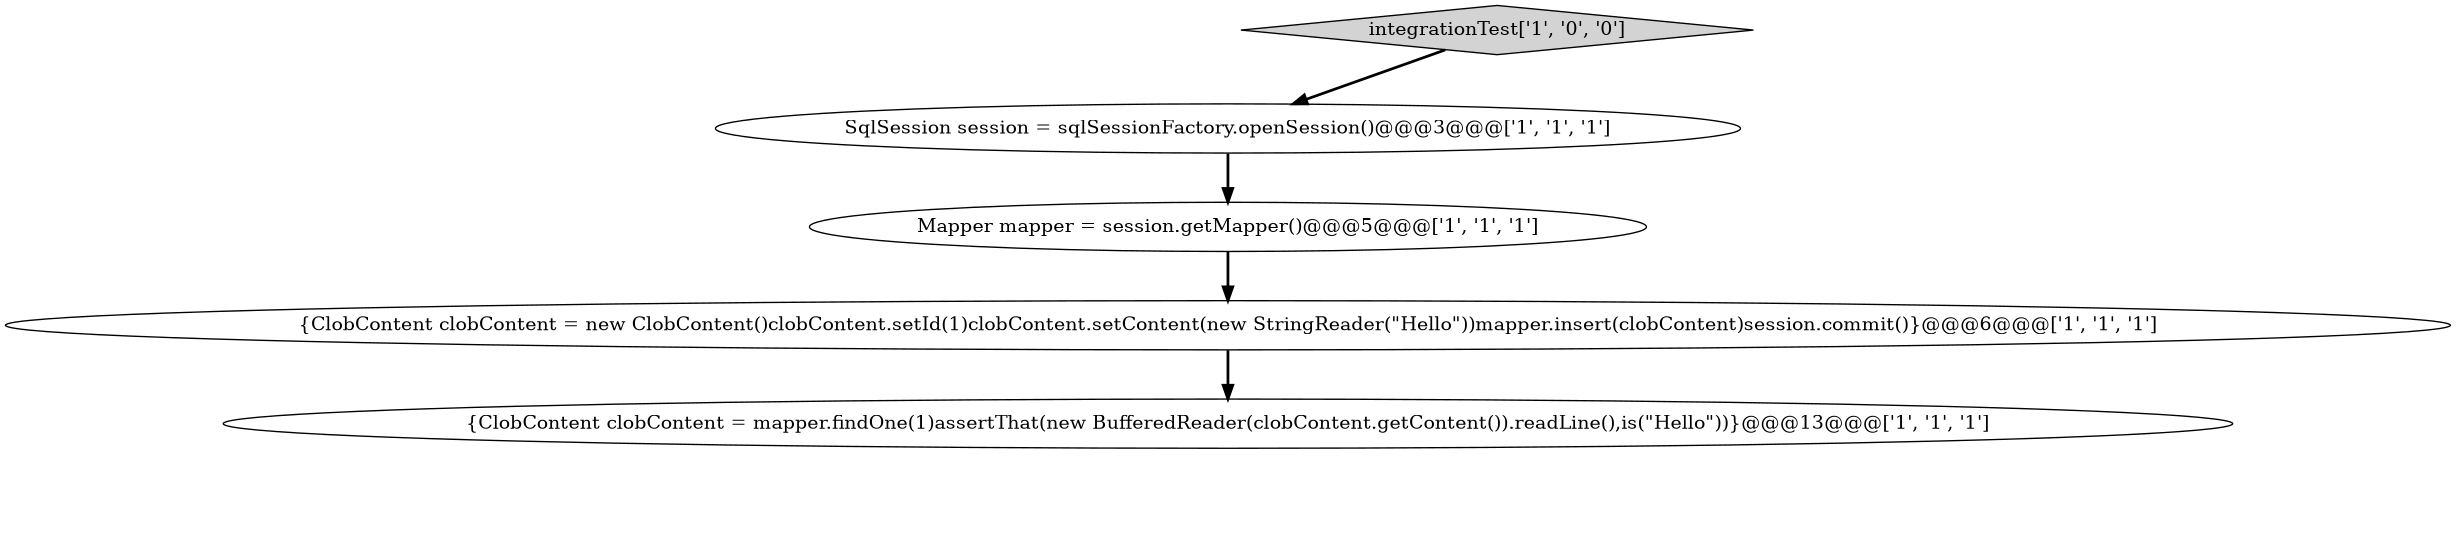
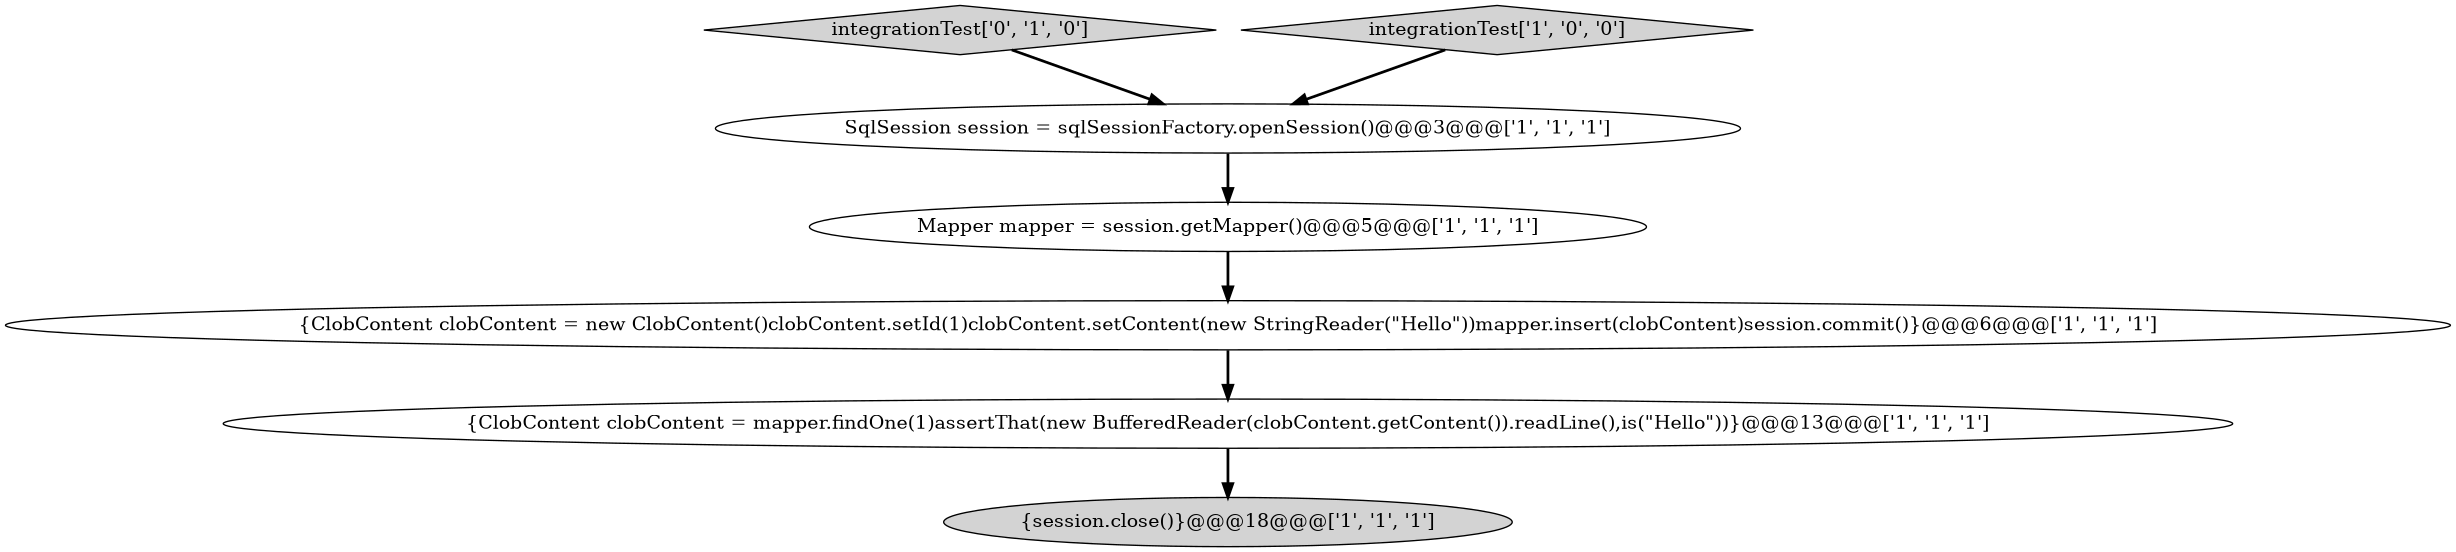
none -> (960, 30)
none -> (1228, 522)
